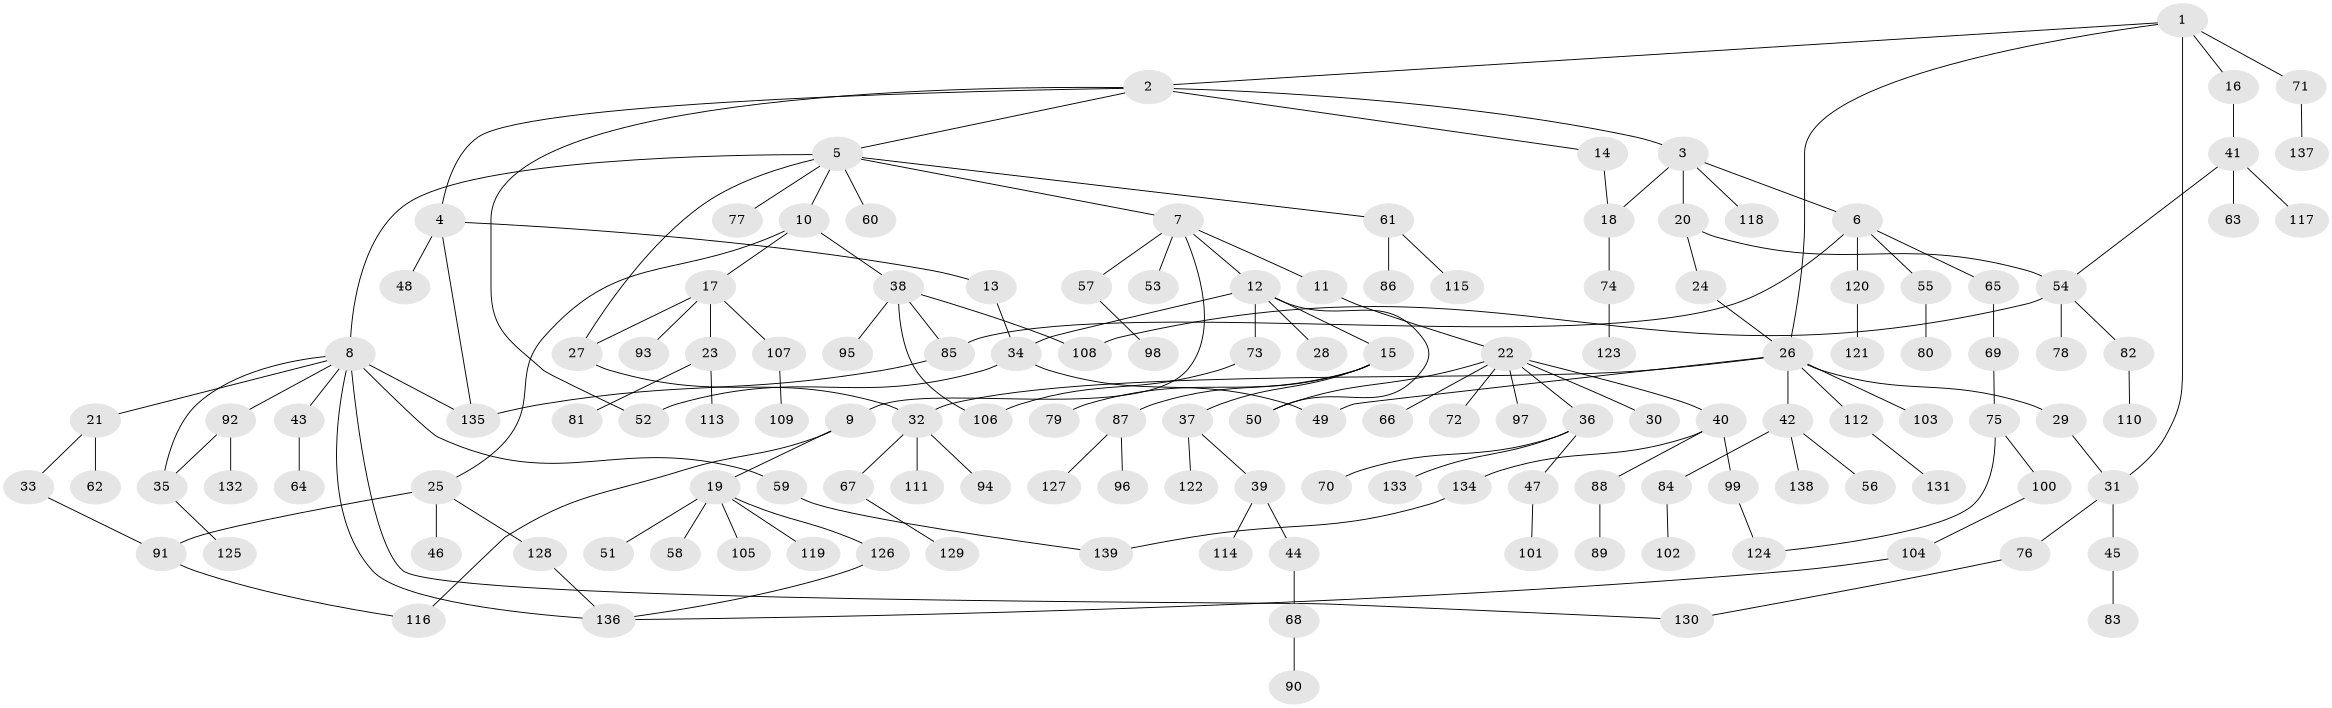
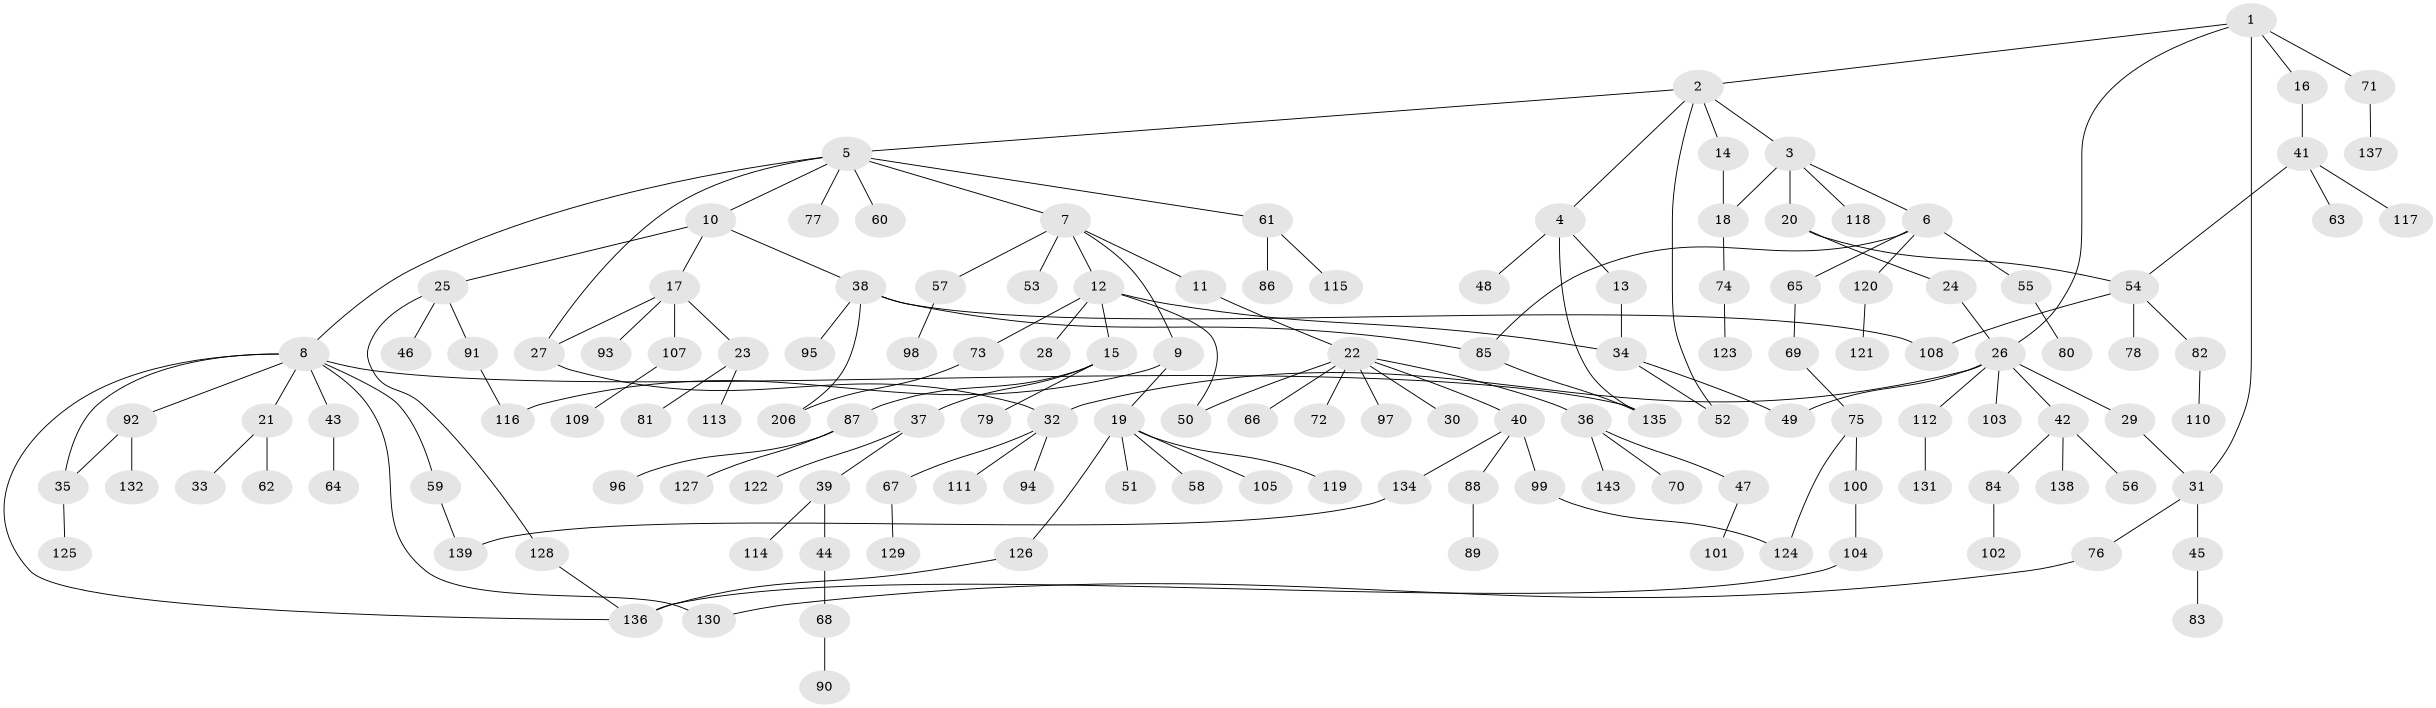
(986, 421) -> (784, 421)
(1395, 487) -> (1608, 487)
(95, 521) -> none
